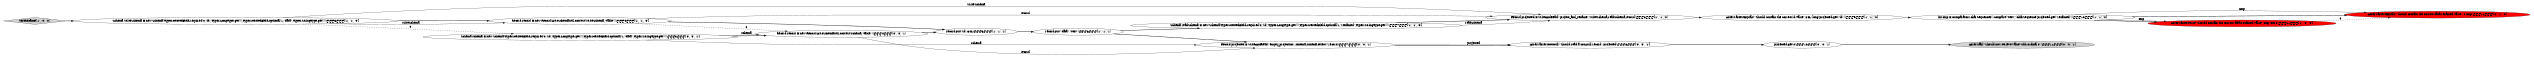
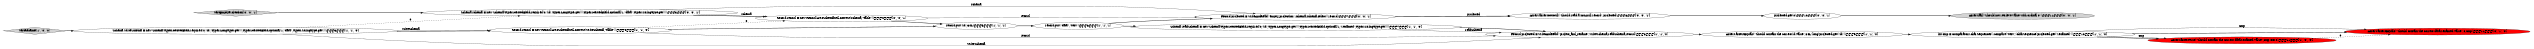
none -> (236, 13)
